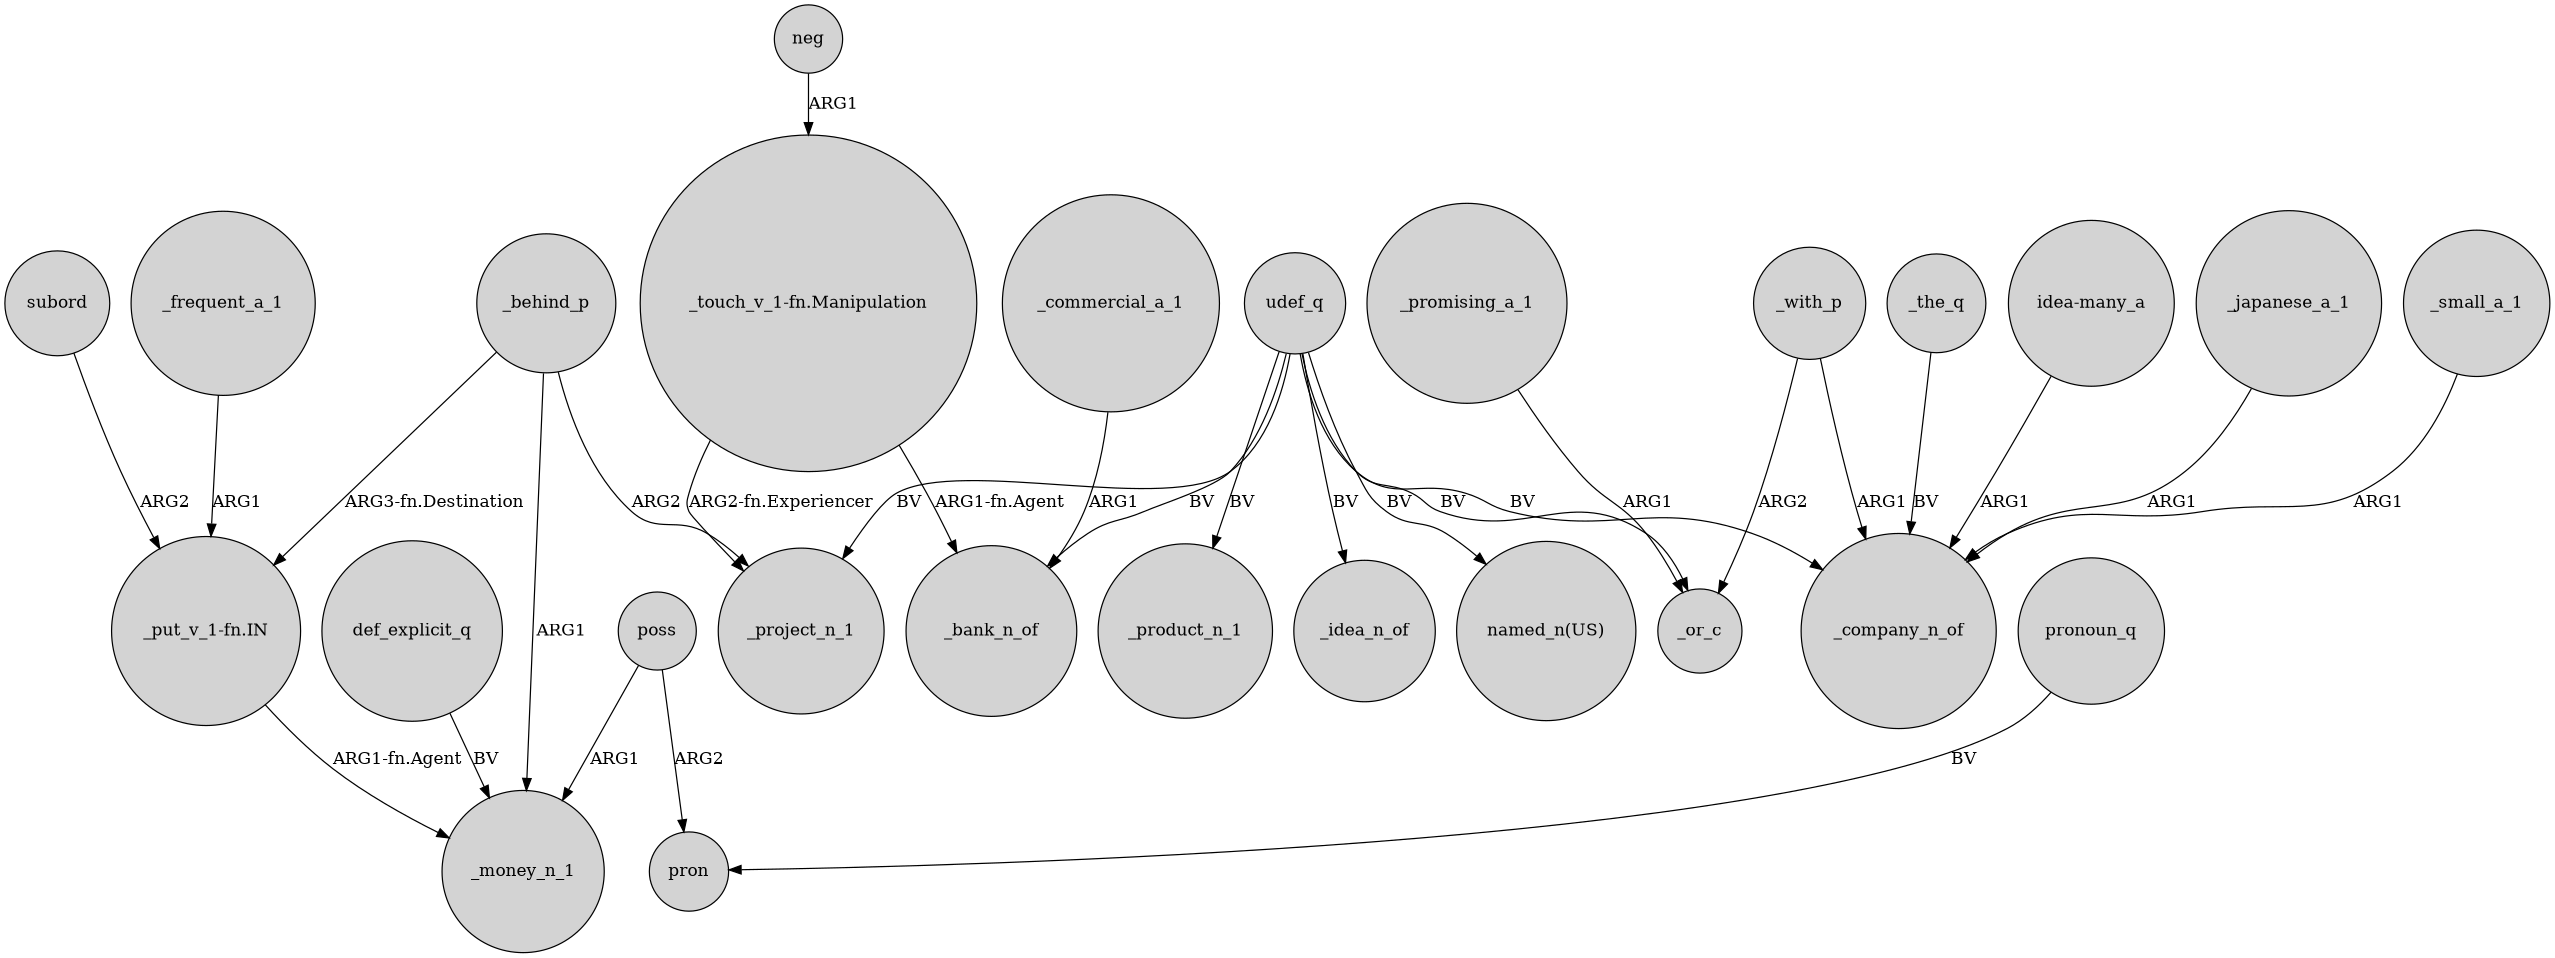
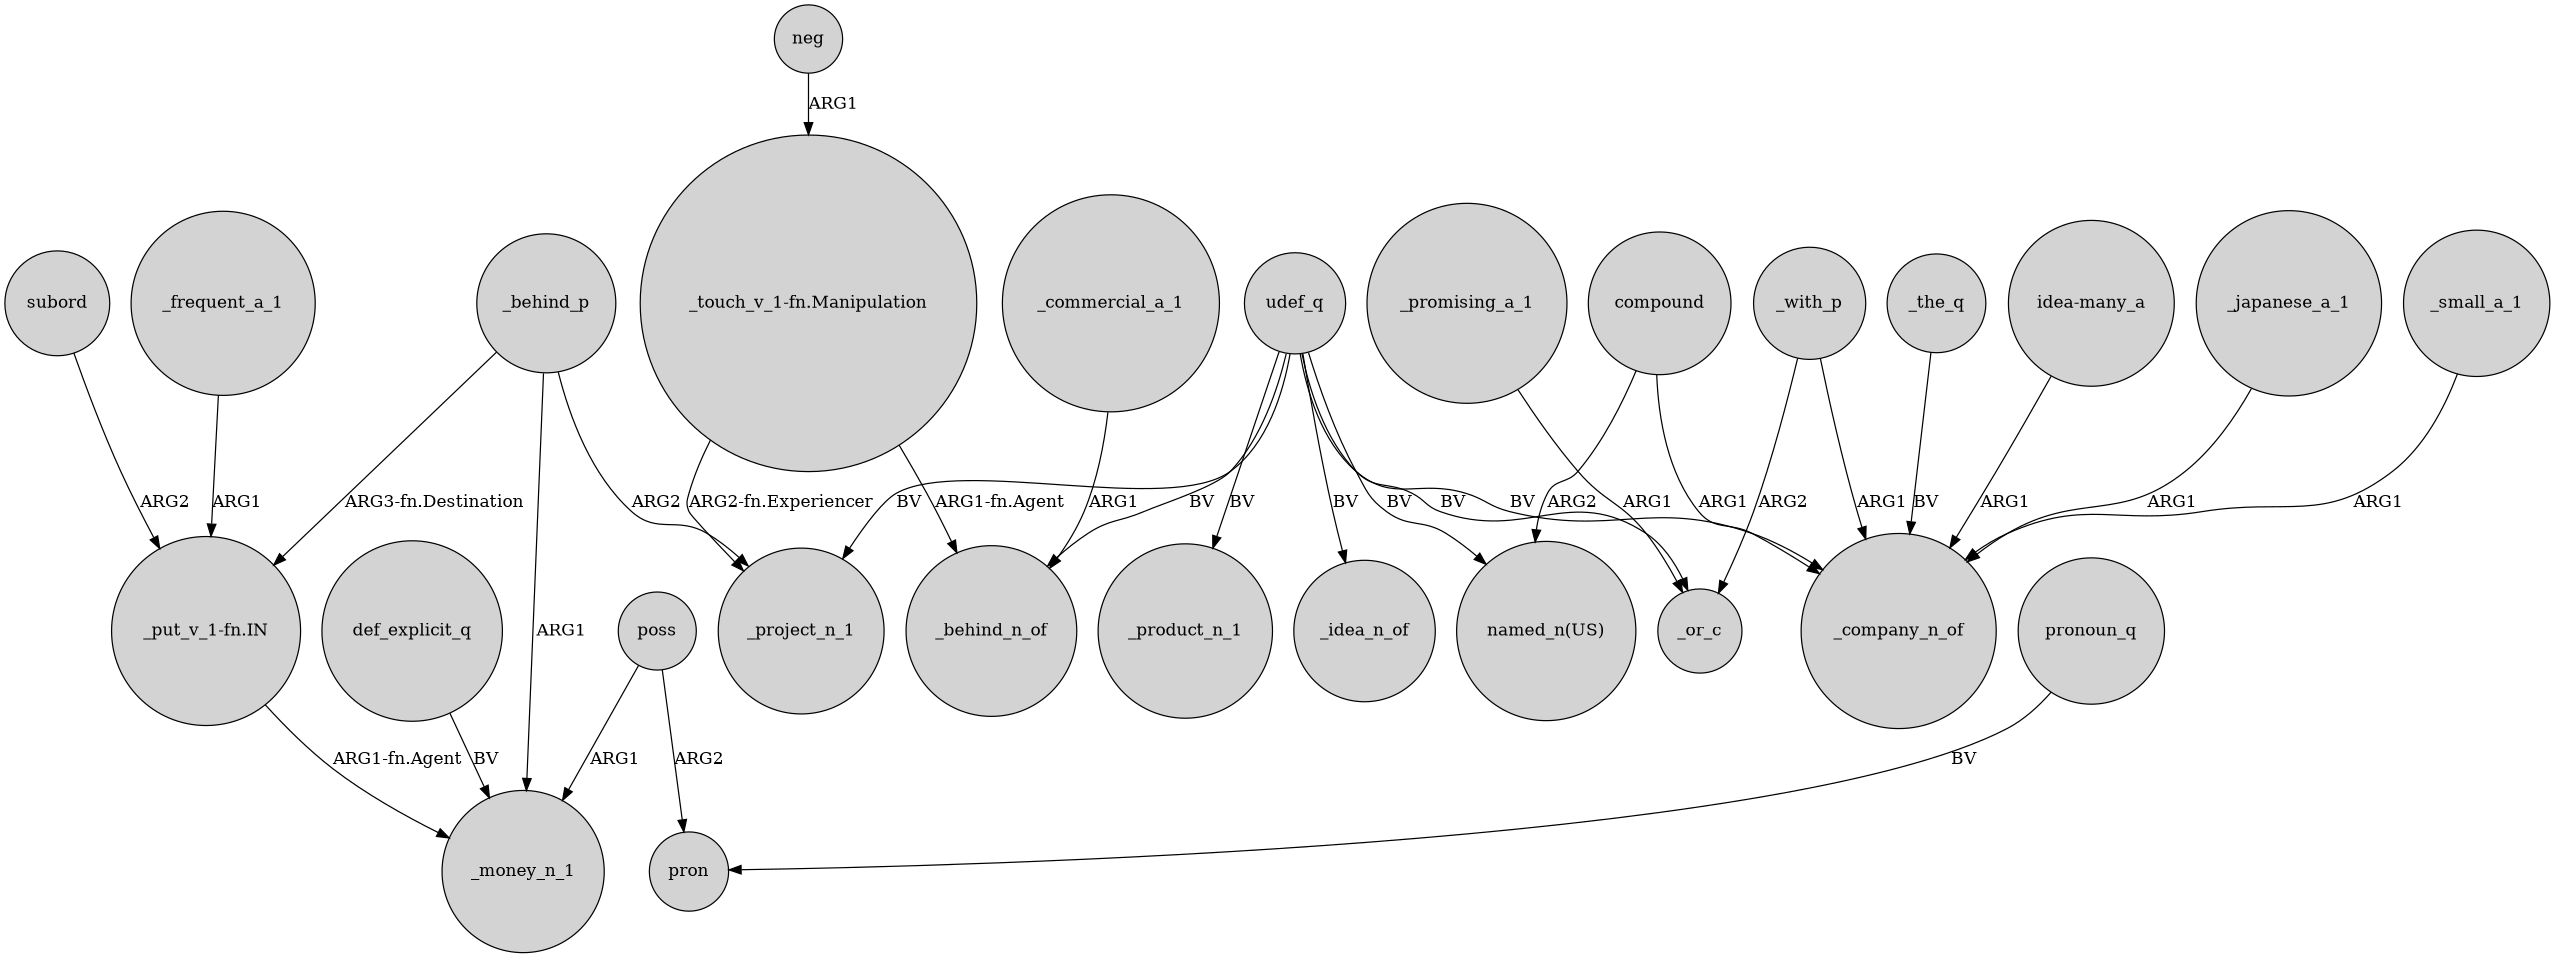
none -> (1660, 303)
(991, 631) -> (991, 631)
